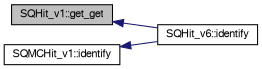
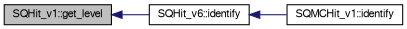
(62, 15) -> (58, 15)
(144, 43) -> (273, 15)
